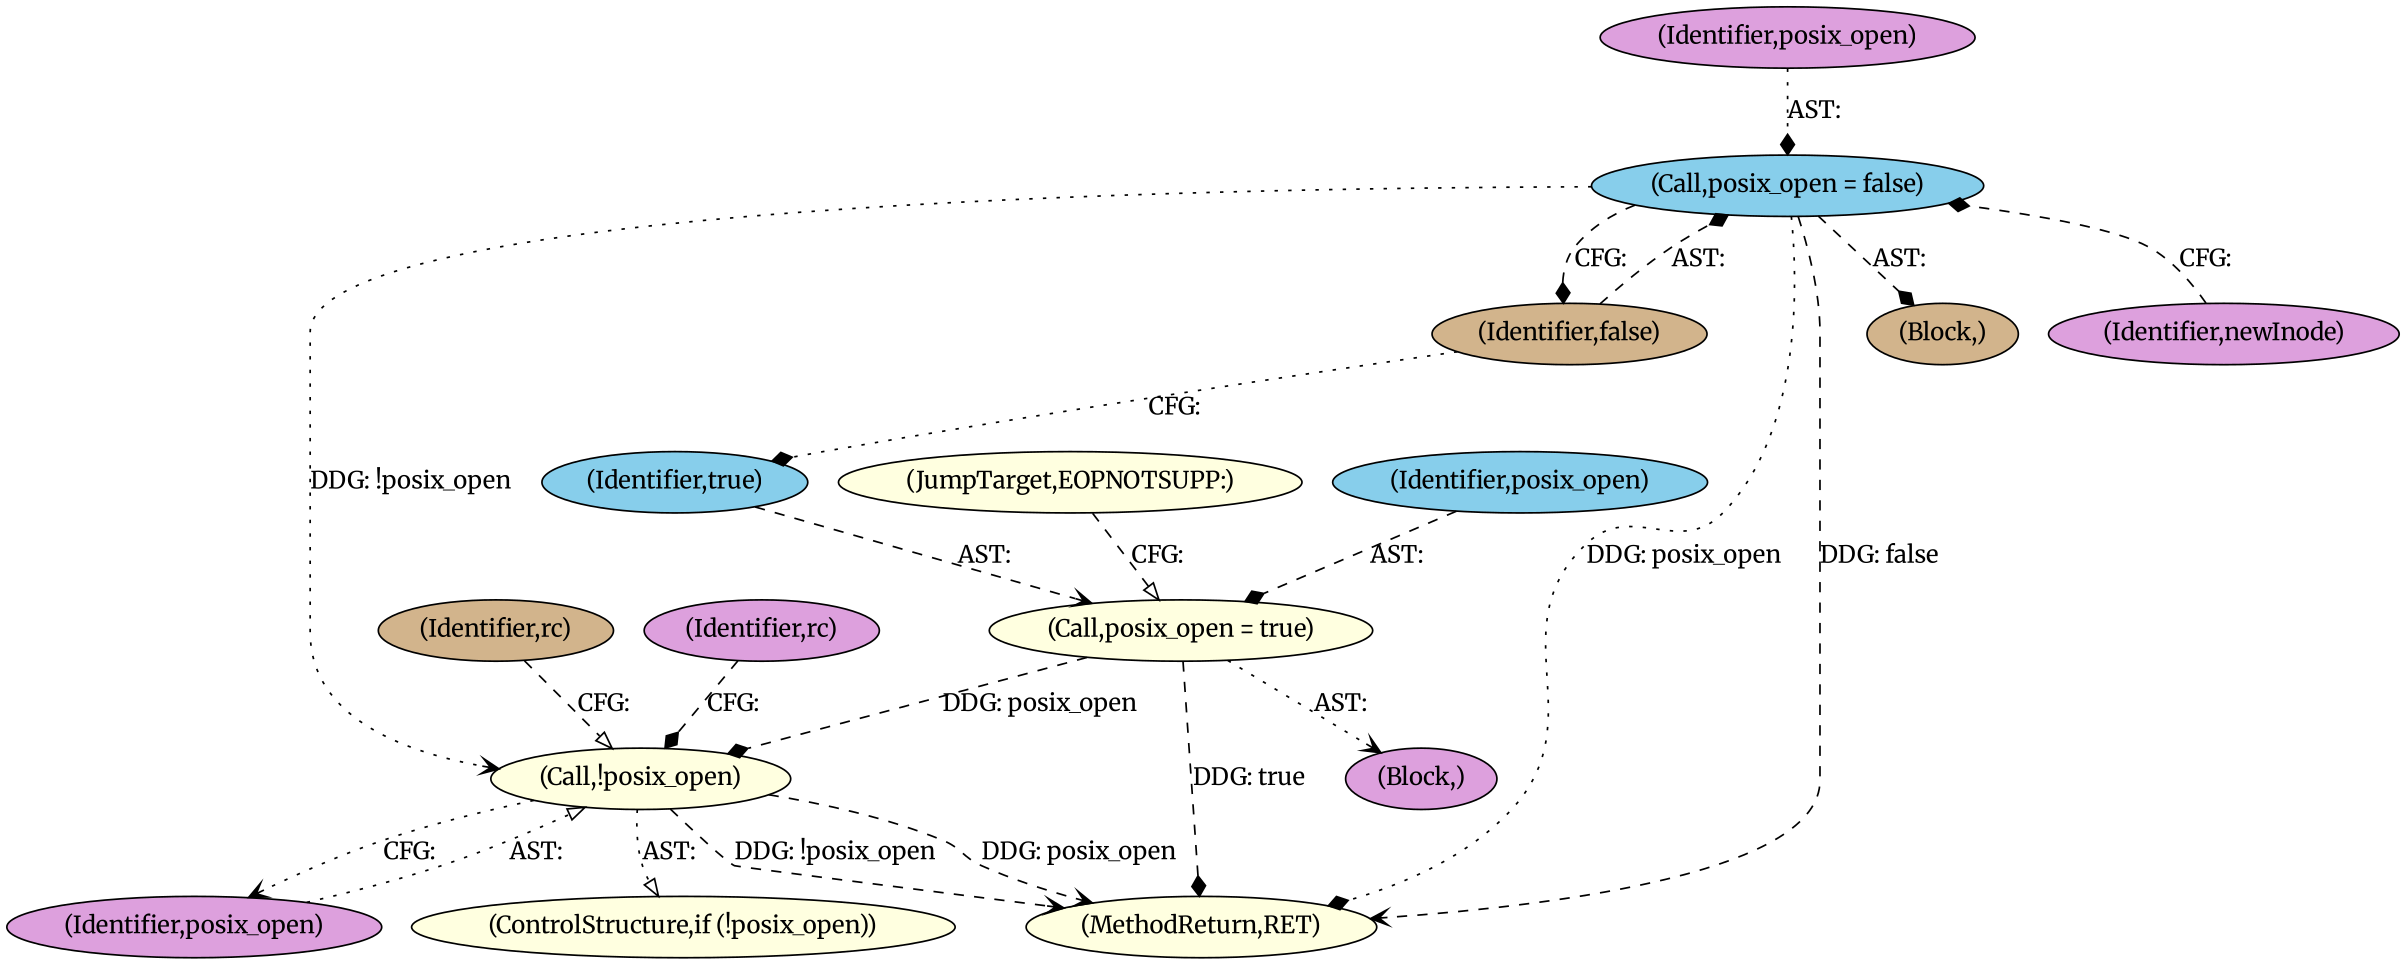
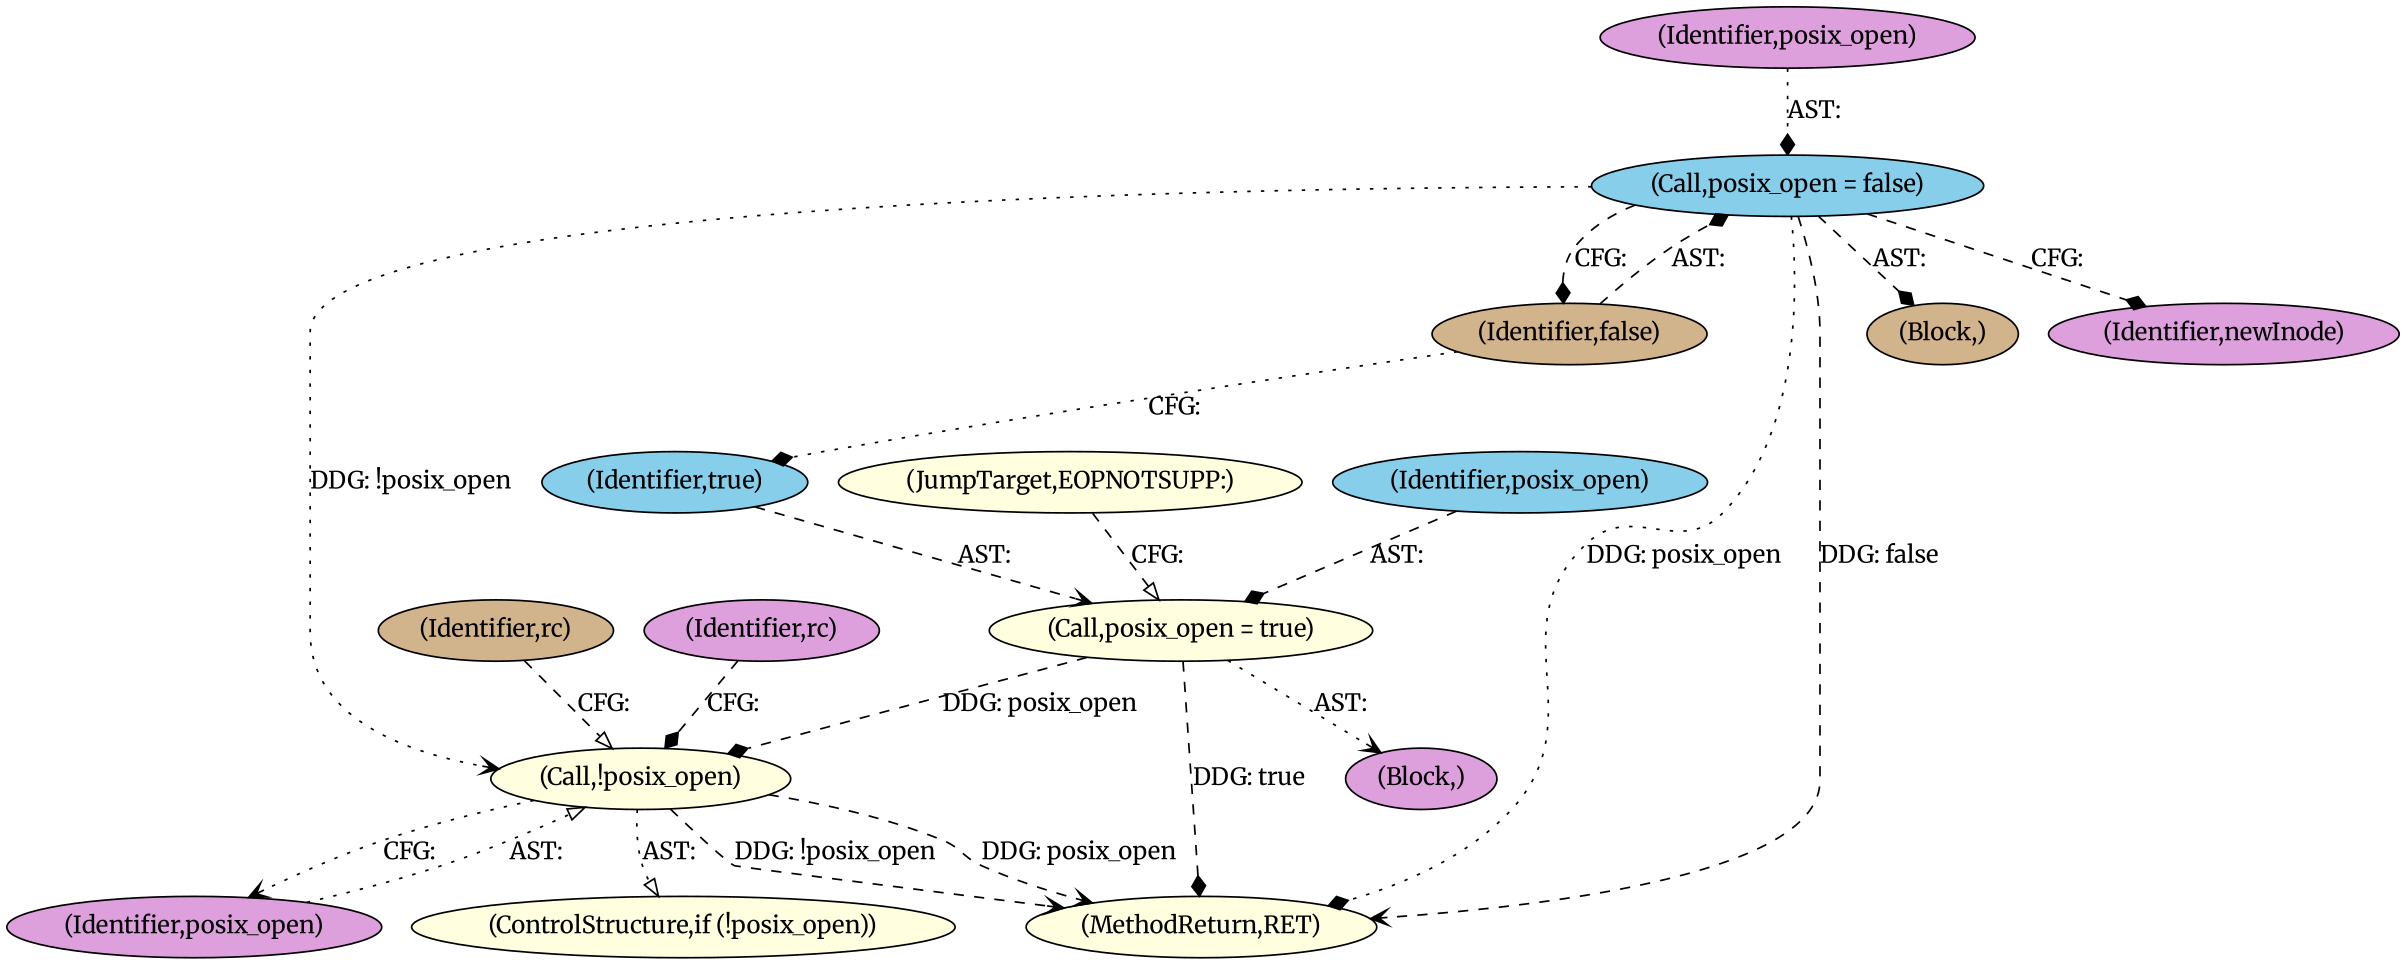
(2100, 230) -> (1997, 257)
